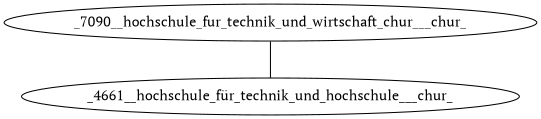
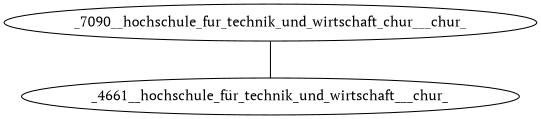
(270, 96) -> (270, 96)
